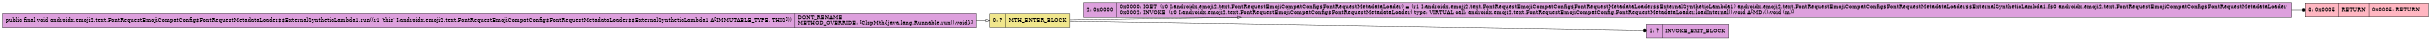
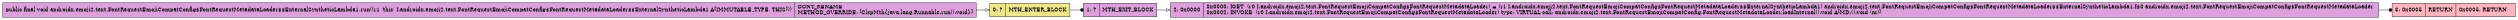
(1154, 19) -> (1162, 10)
(1695, 31) -> (1128, 10)
